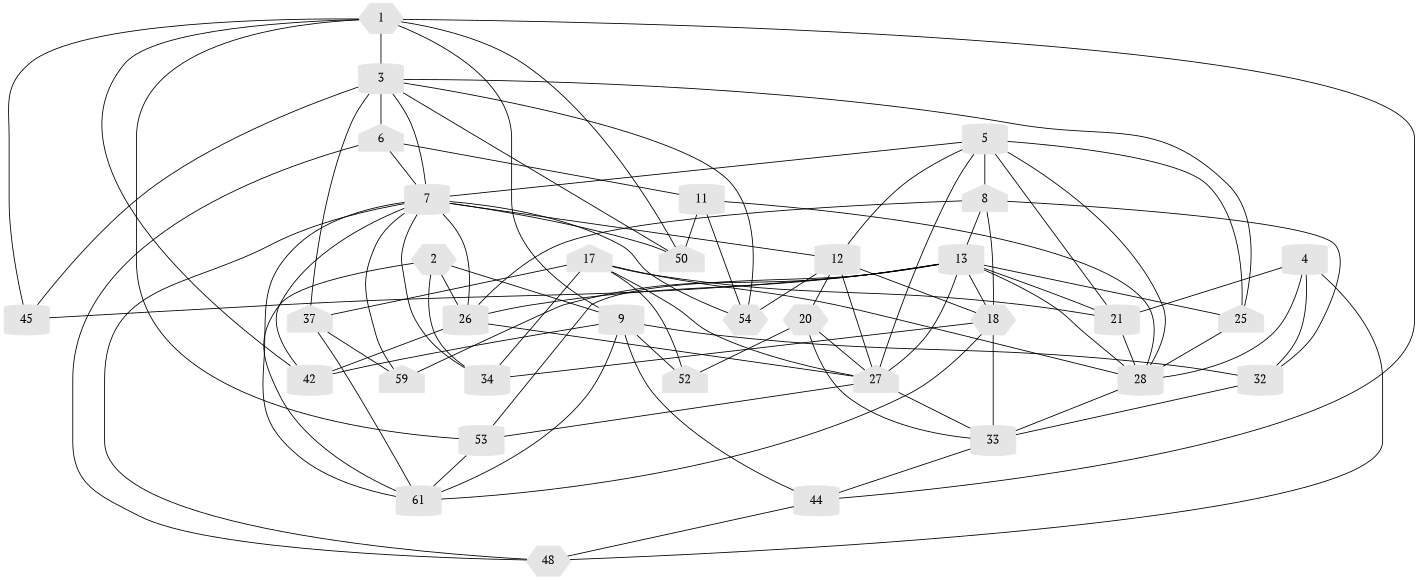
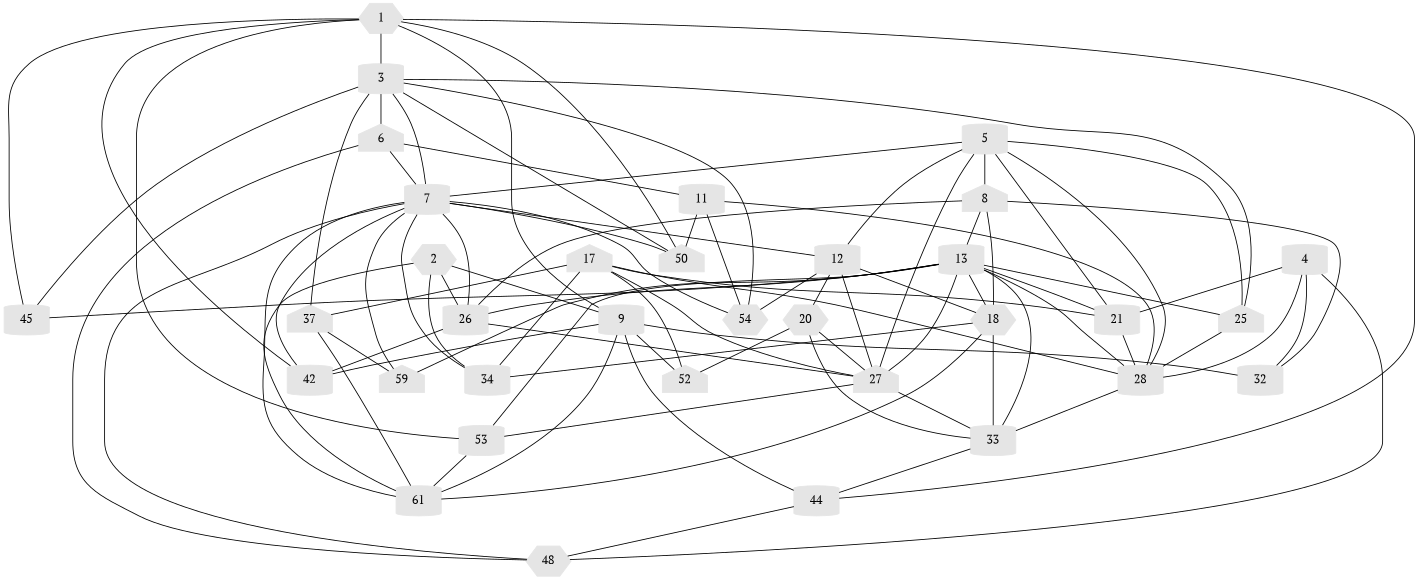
(1127, 410) -> (1031, 341)
